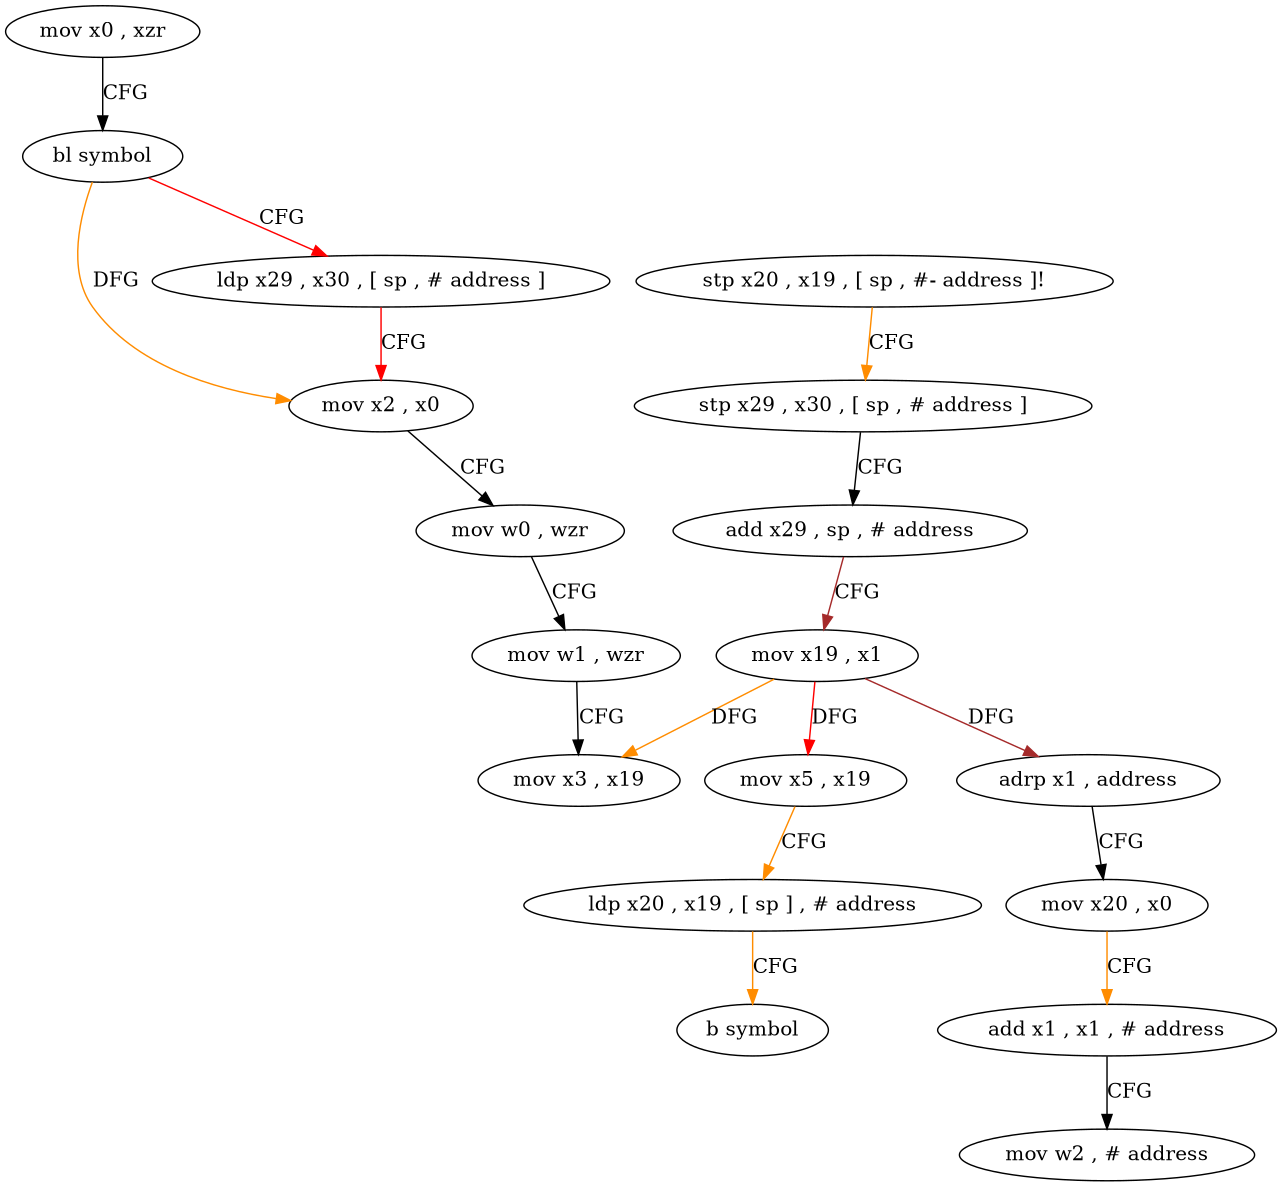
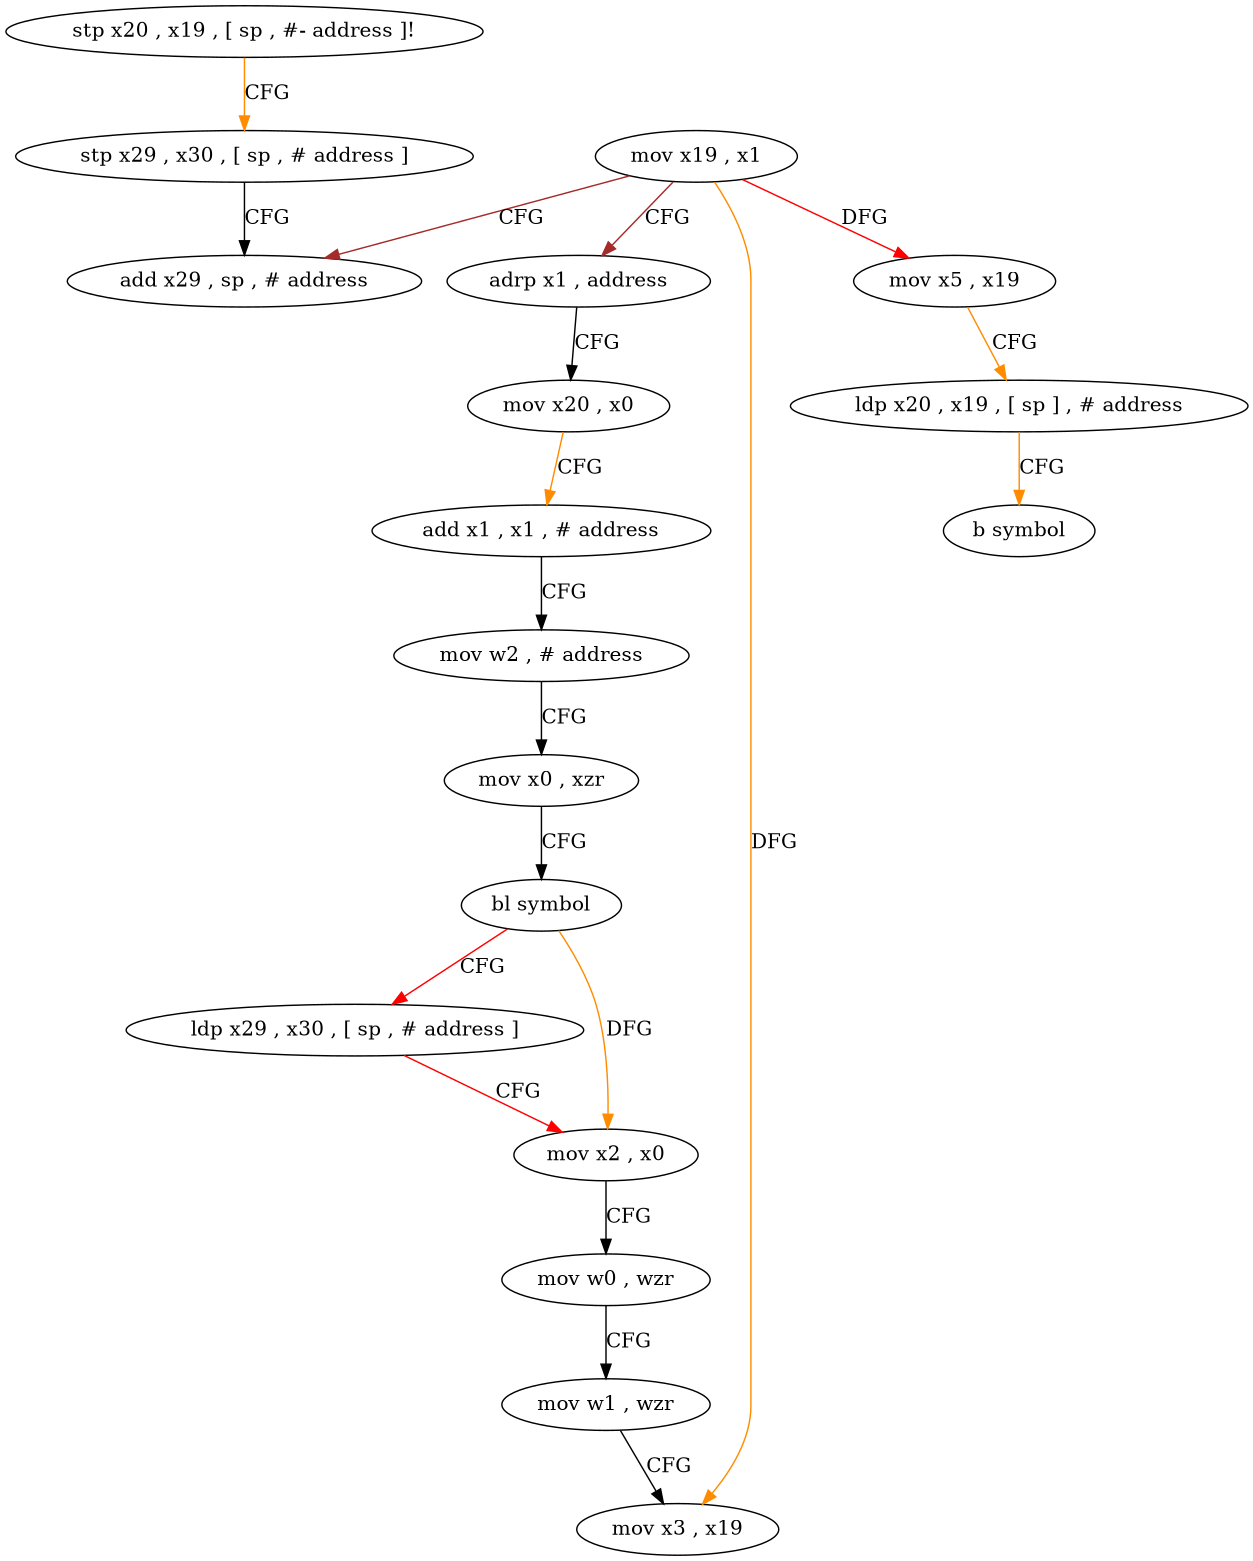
(836, 586) -> (484, 215)
none -> (541, 711)
(992, 718) -> (668, 219)
